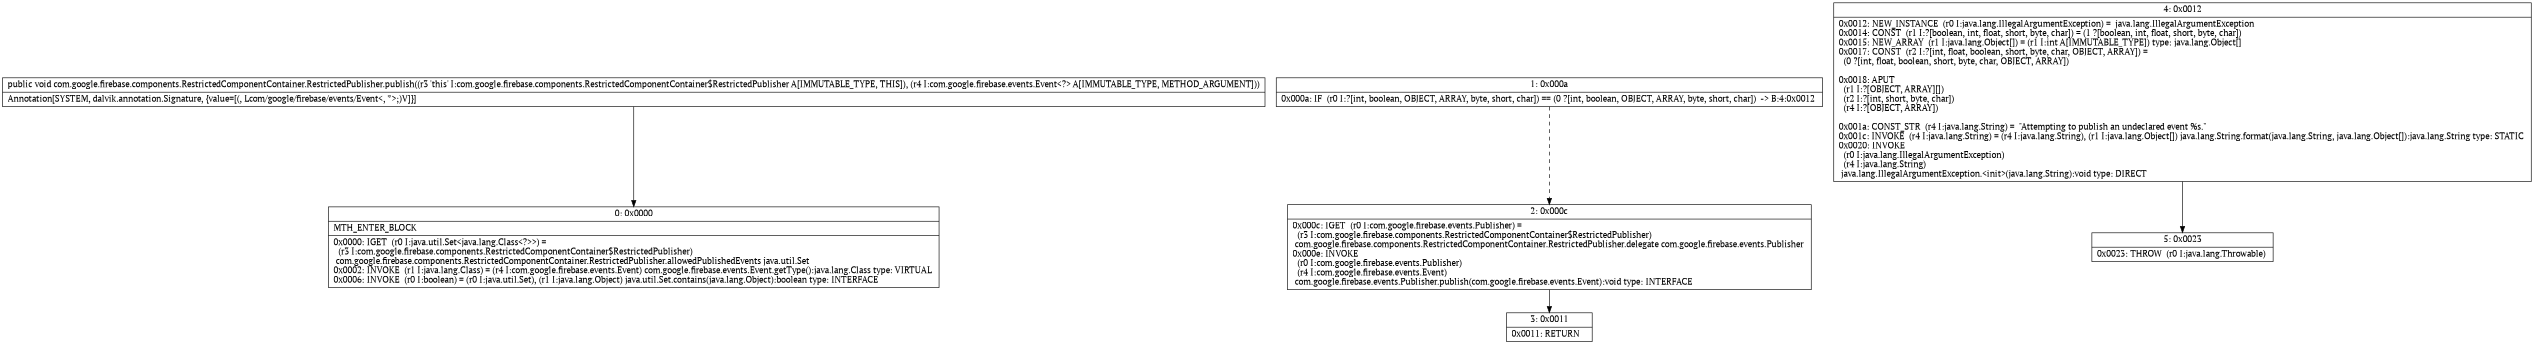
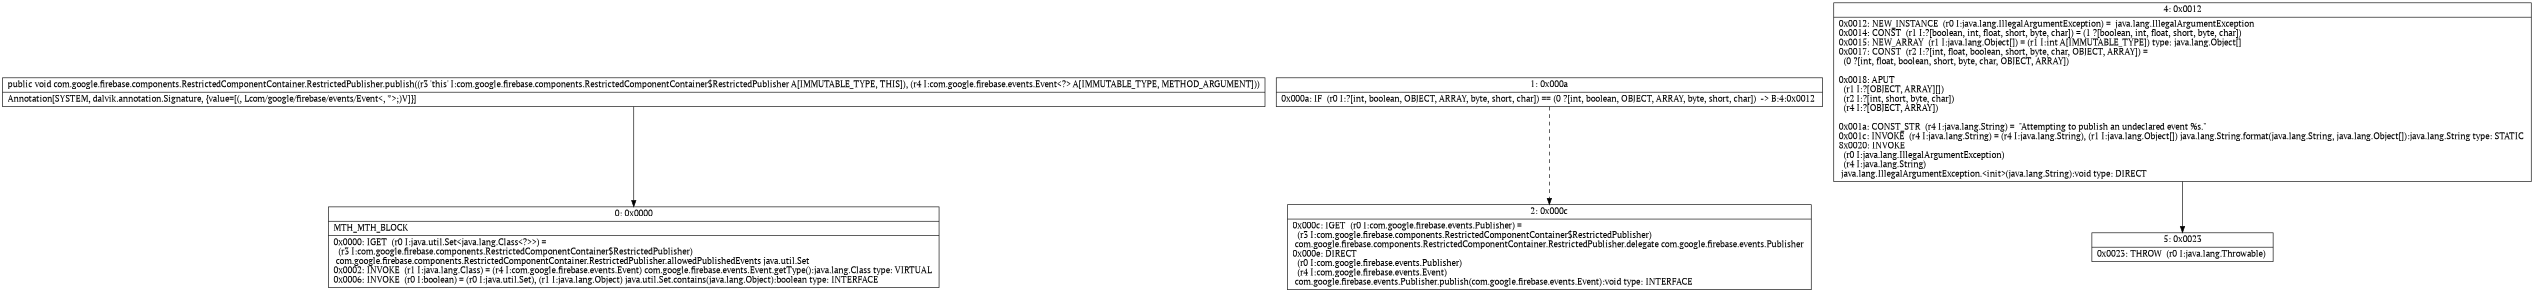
(1874, 146) -> (1874, 146)
(375, 228) -> (371, 228)
(1328, 254) -> (1327, 254)
(1549, 327) -> none
